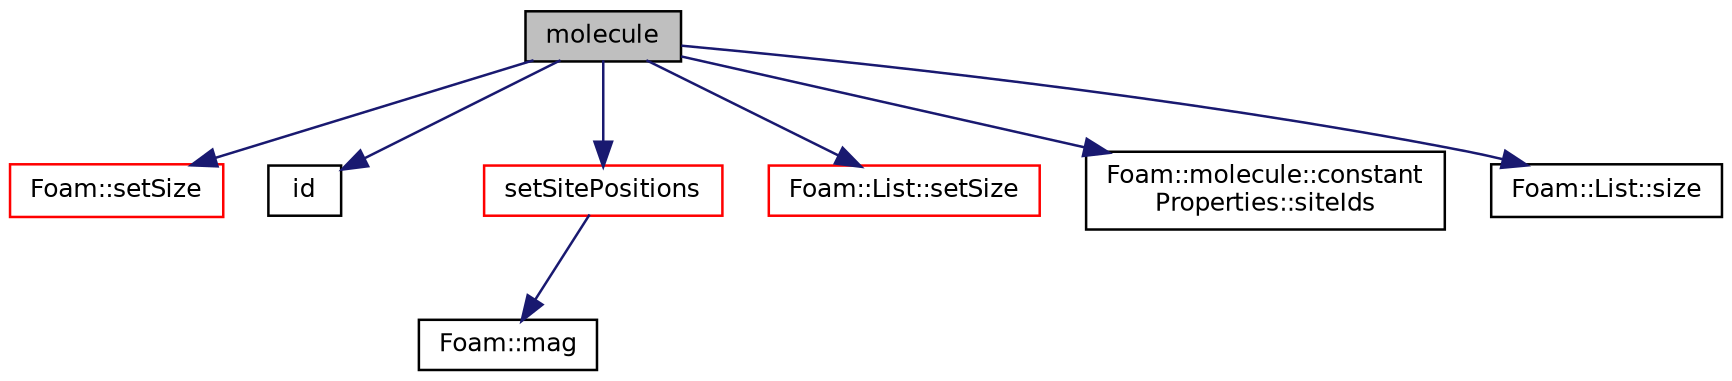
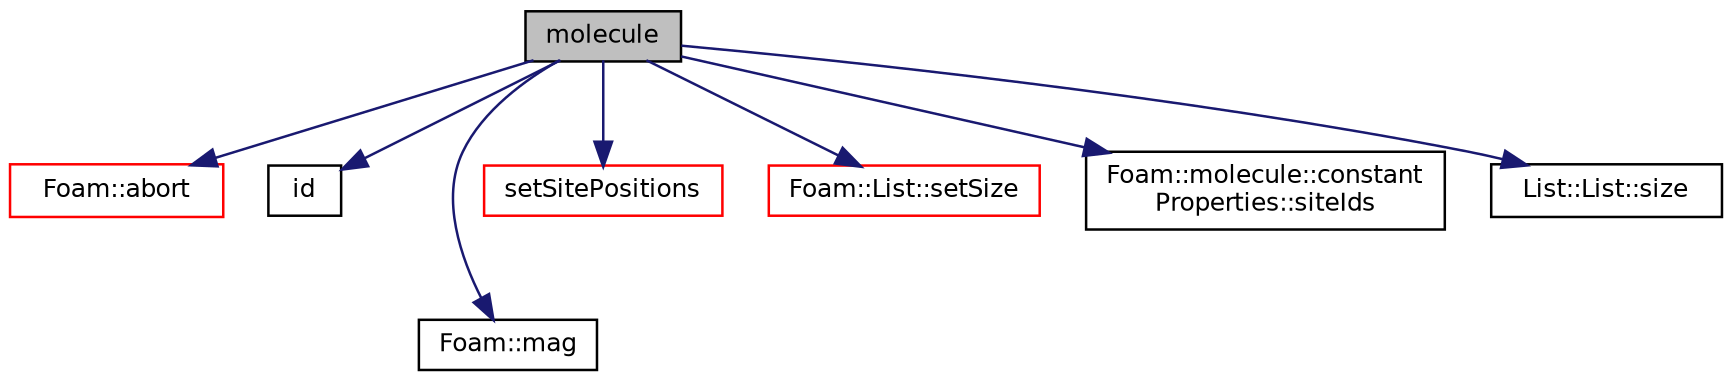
(117, 191) -> (117, 191)
(1607, 191) -> (1607, 191)
(562, 257) -> (460, 160)
